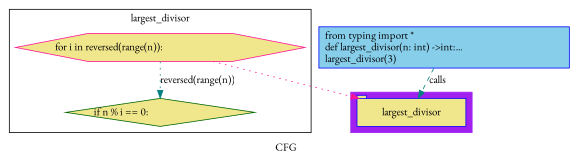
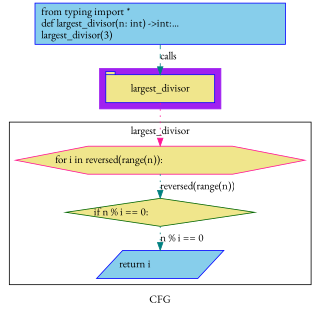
(282, 79) -> (160, 117)
none -> (160, 264)
